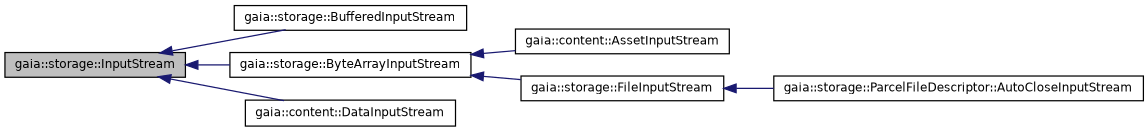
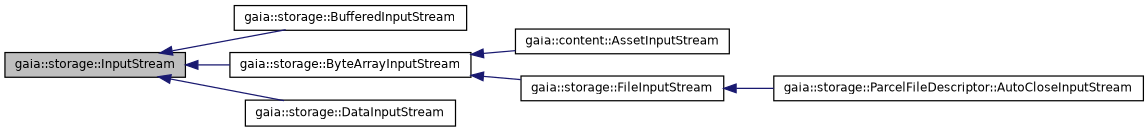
(350, 113) -> (350, 113)
